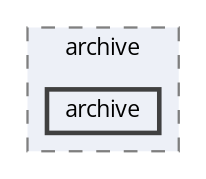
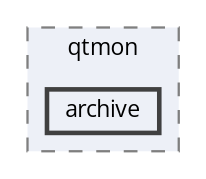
(103, 49) -> (103, 49)
